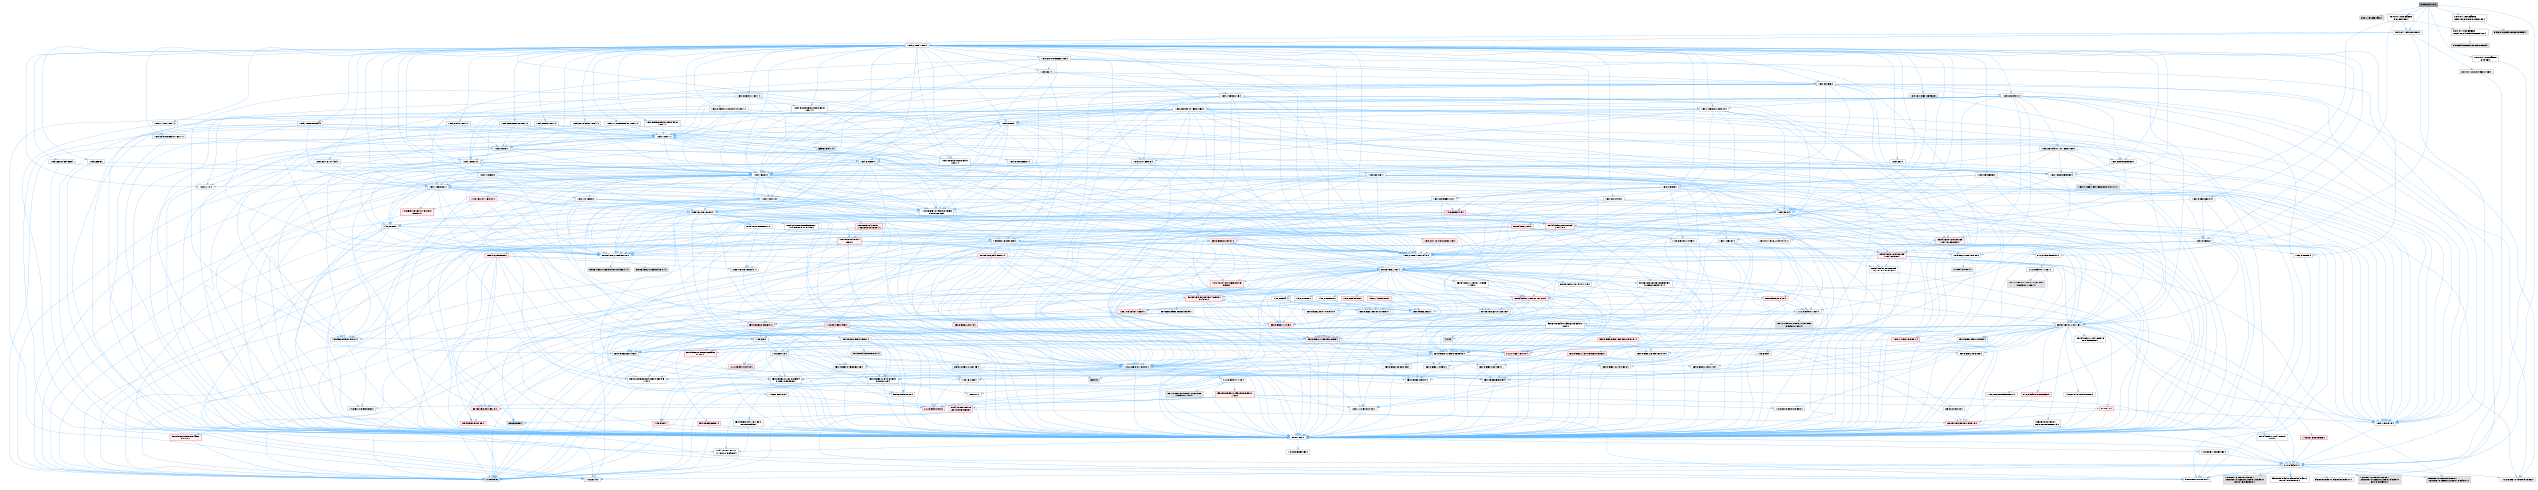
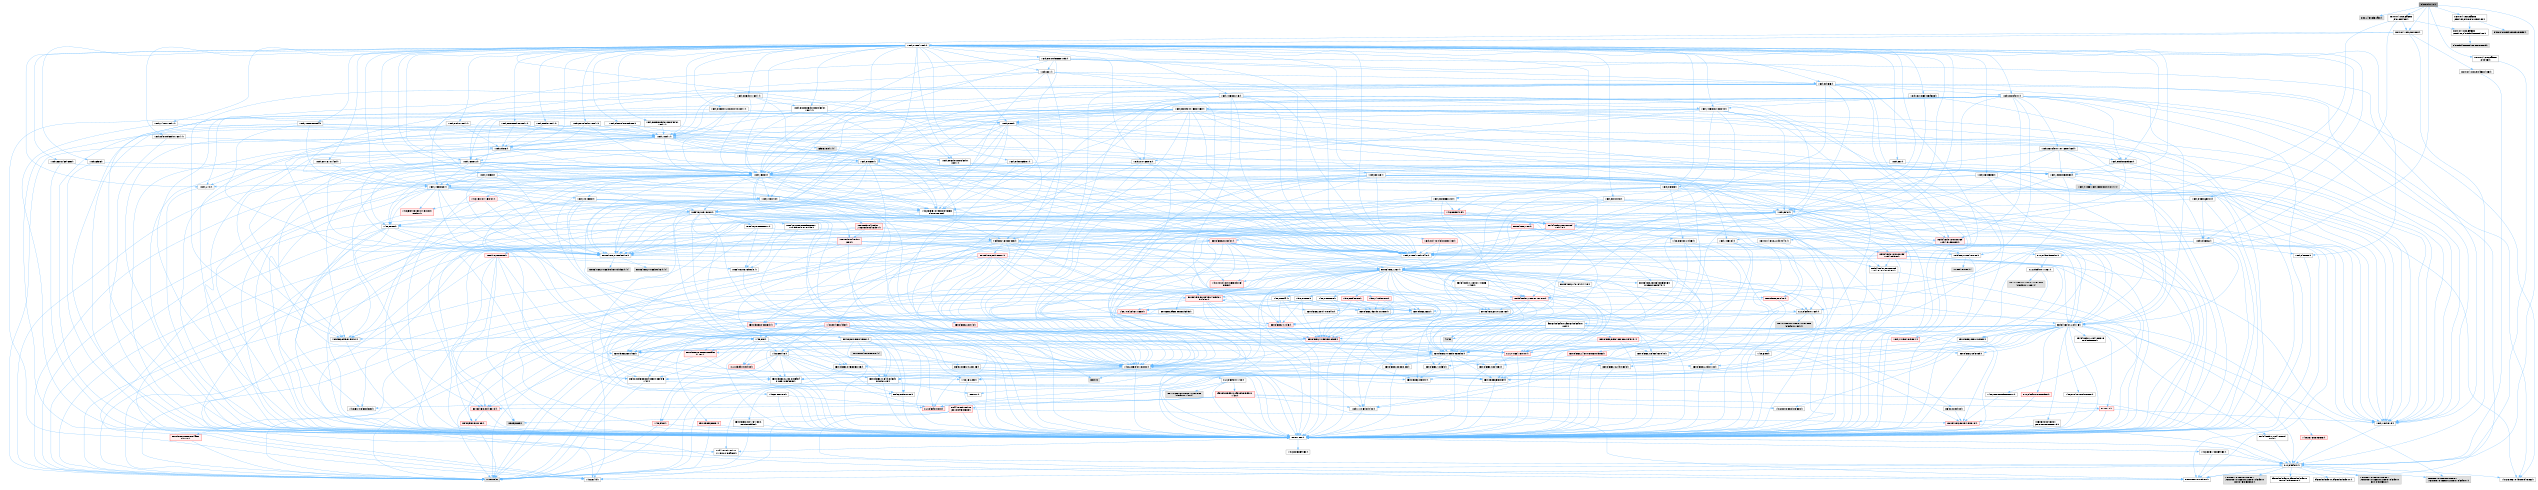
(622, 123) -> (622, 123)
(838, 135) -> (887, 155)
none -> (1089, 229)
(2211, 392) -> none
(1703, 433) -> (2238, 404)
